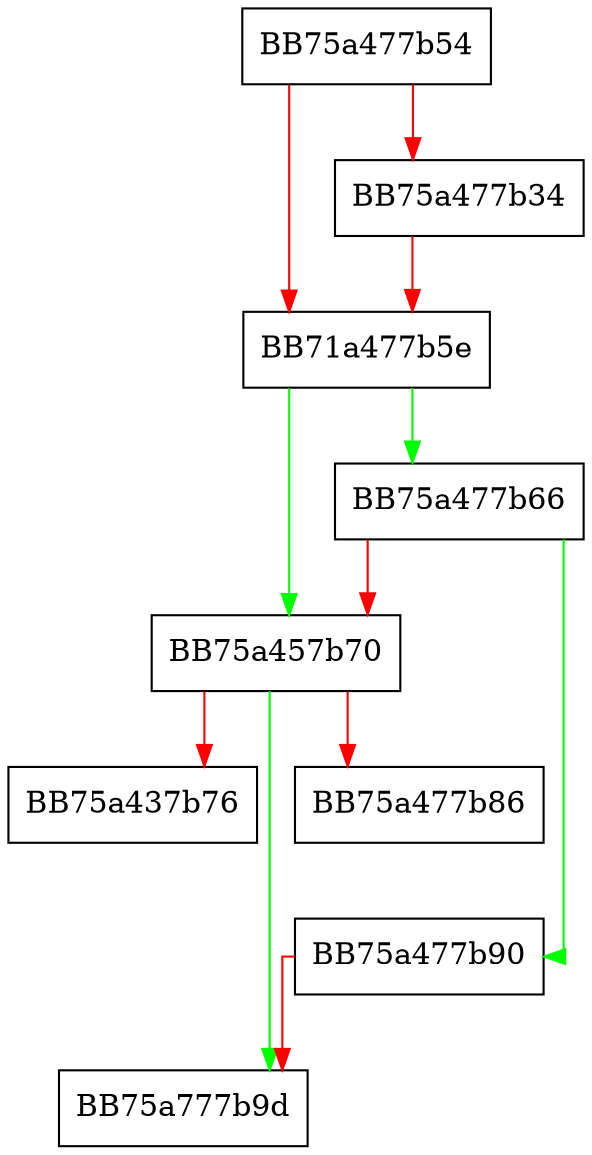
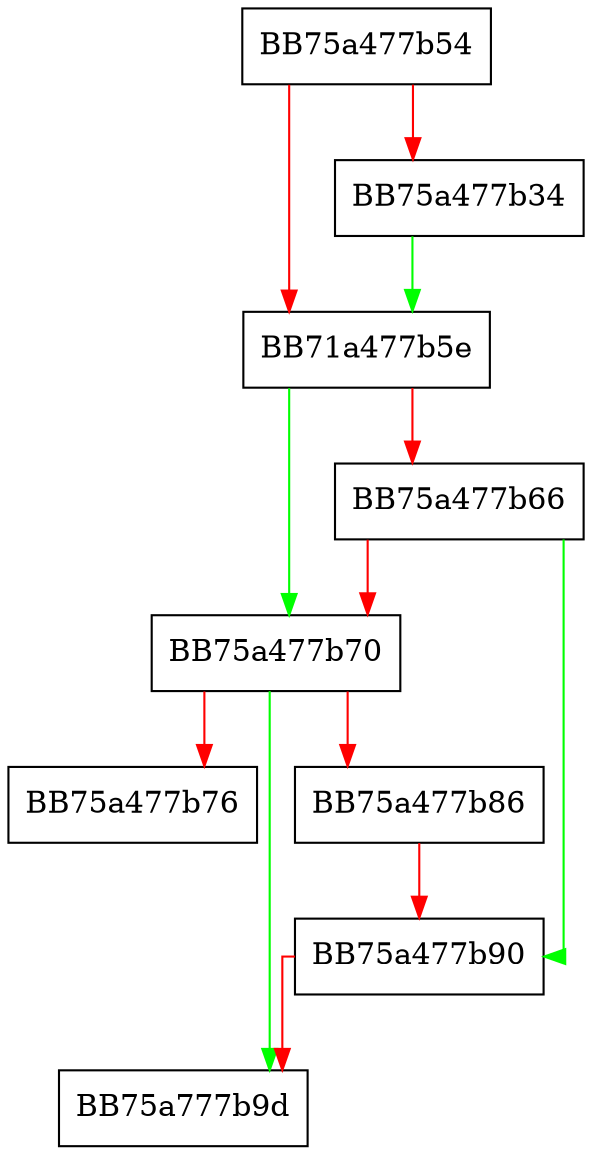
(412, 263) -> (412, 263)
(412, 415) -> (412, 415)
(276, 653) -> (276, 653)
(133, 805) -> (133, 805)
none -> (419, 870)
